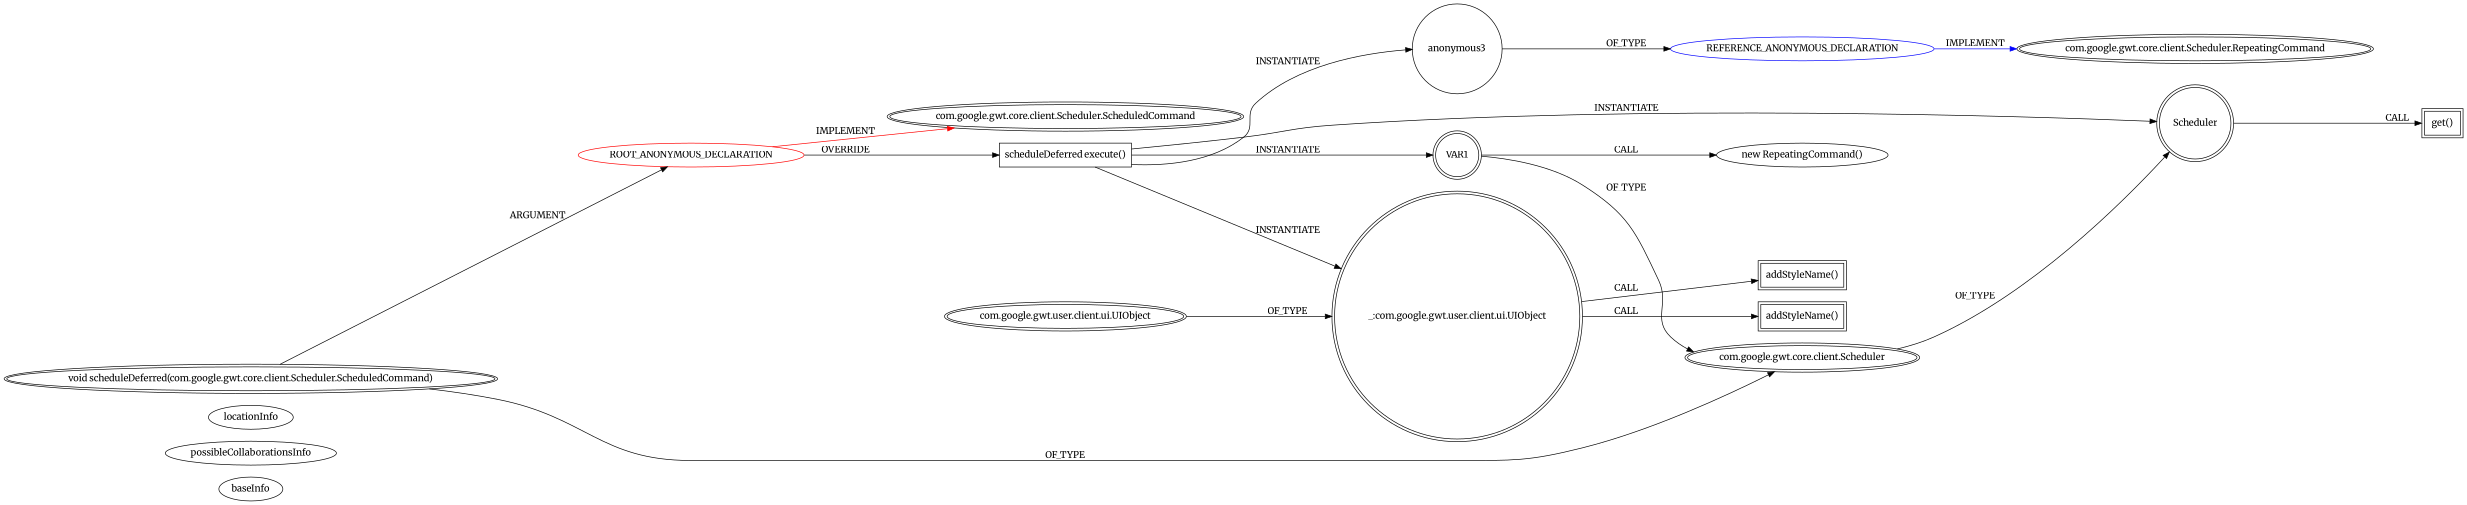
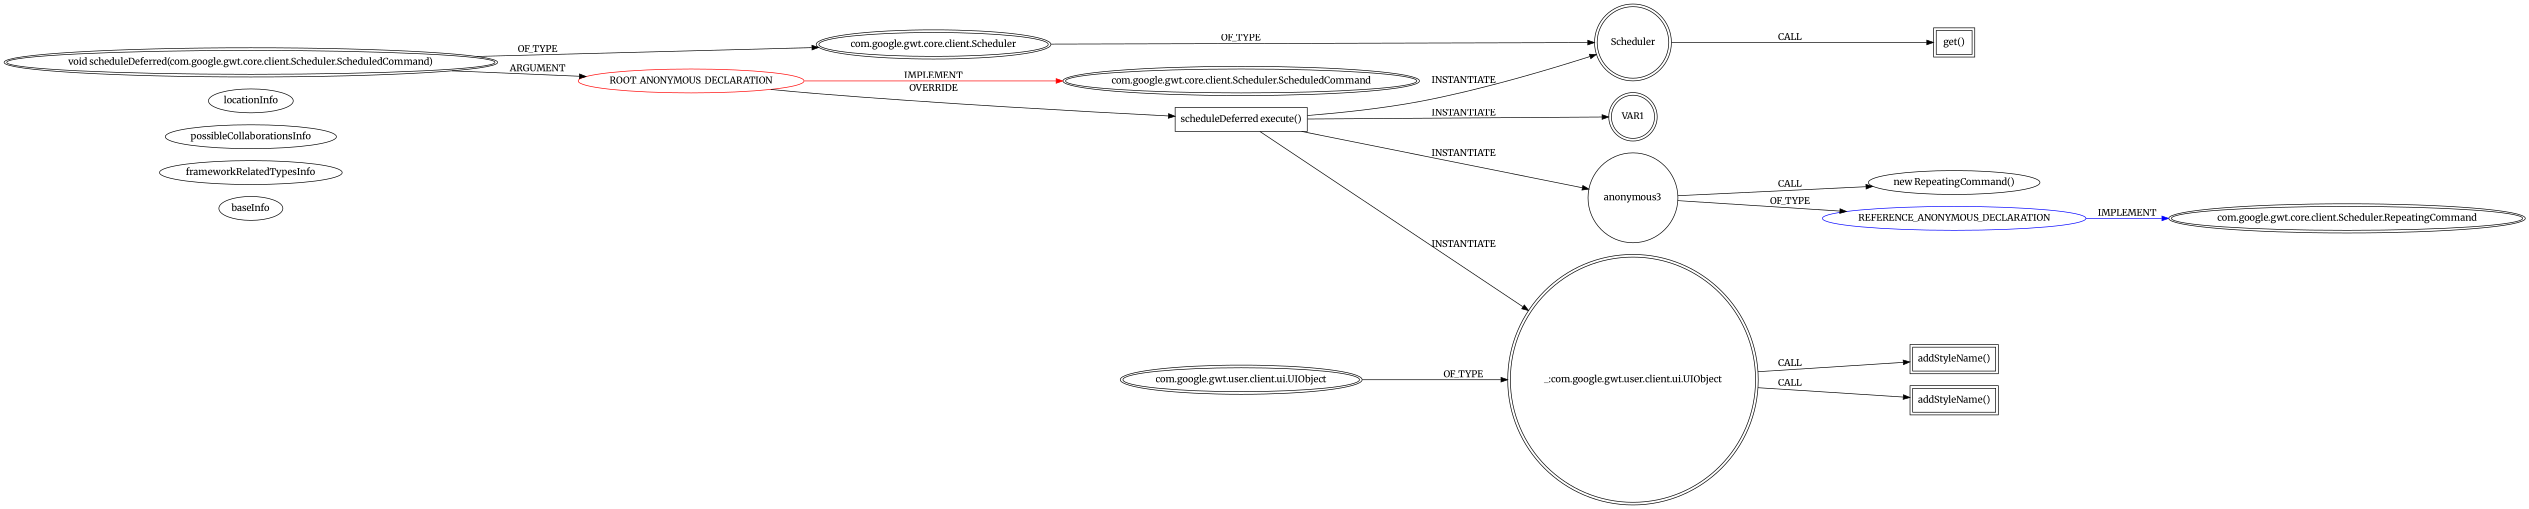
(1596, 155) -> (1772, 191)
none -> (251, 173)
(1621, 216) -> none
